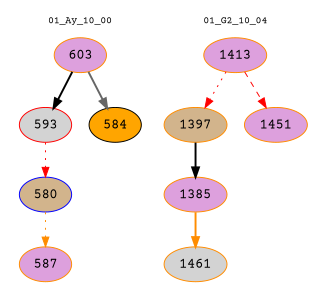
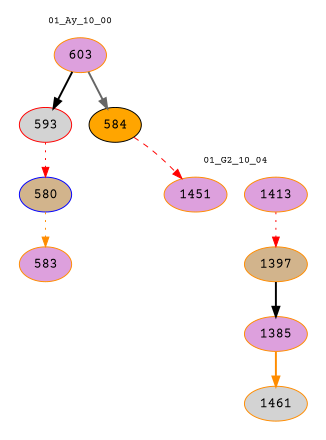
(253, 86) -> (163, 160)
(45, 264) -> (45, 264)
